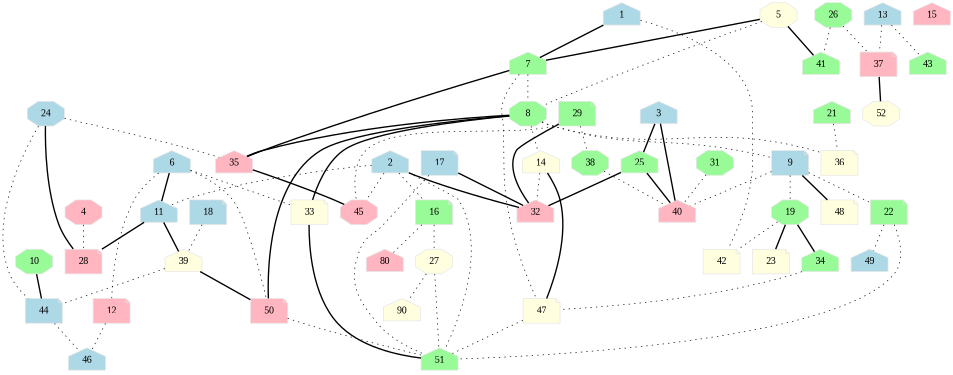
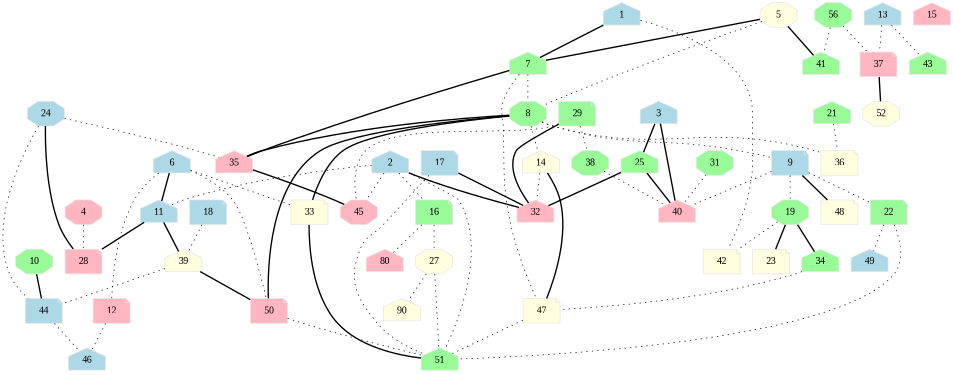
(833, 15) -> (833, 15)
